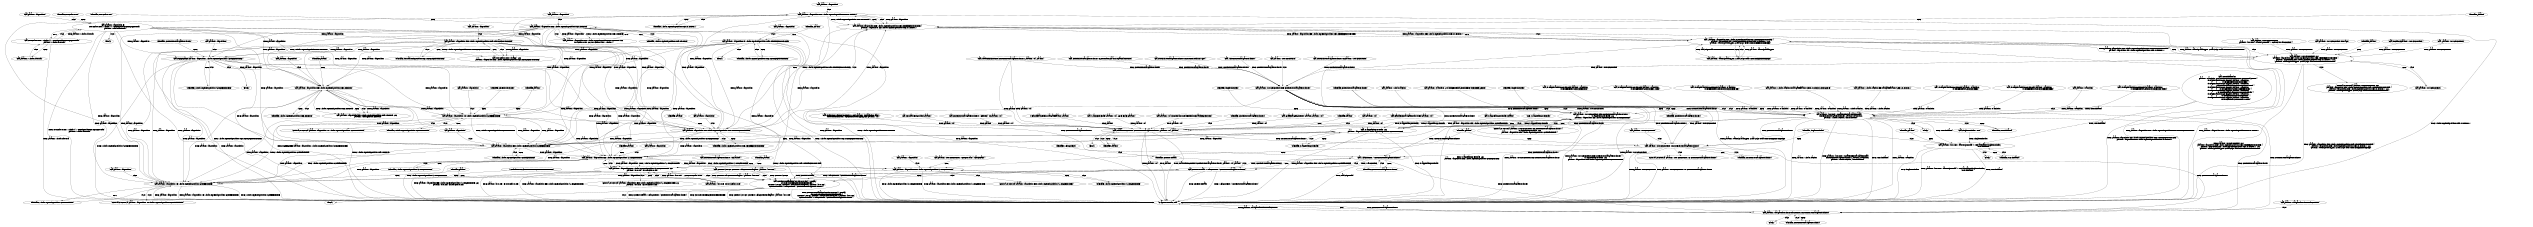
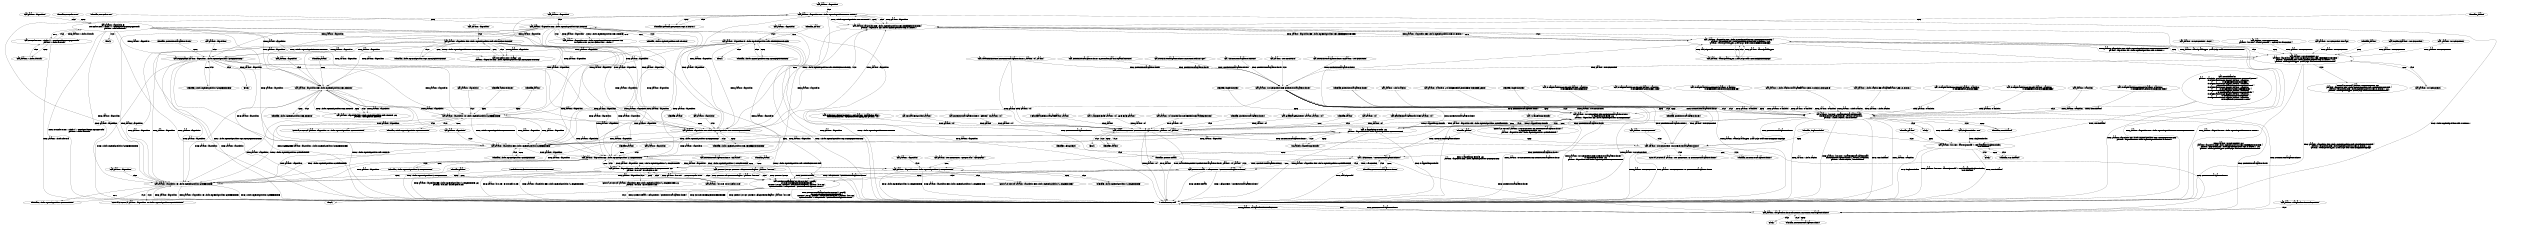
(675, 27) -> (675, 27)
none -> (2196, 41)
(420, 59) -> (420, 59)
(1240, 59) -> (1240, 59)
(502, 88) -> (502, 88)
(1499, 116) -> none
(1538, 116) -> (1538, 116)
(1305, 146) -> (1305, 146)
(1168, 203) -> (1168, 203)
